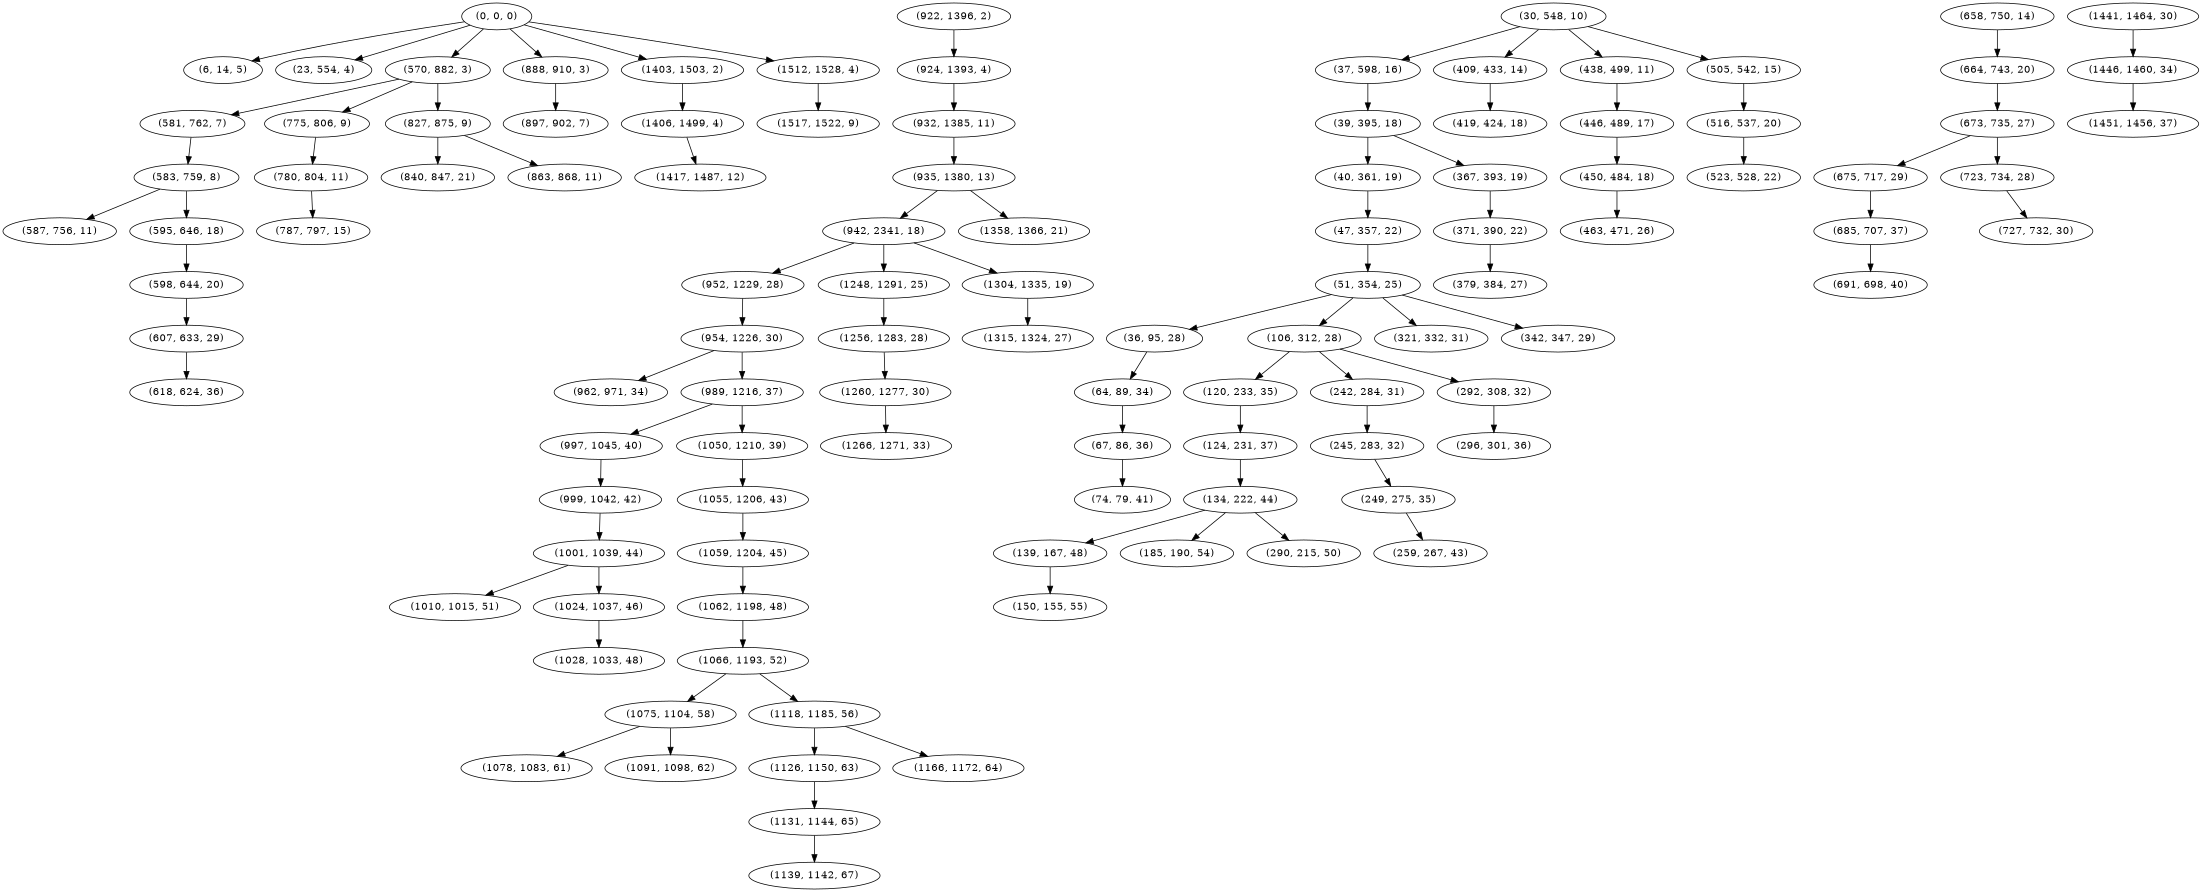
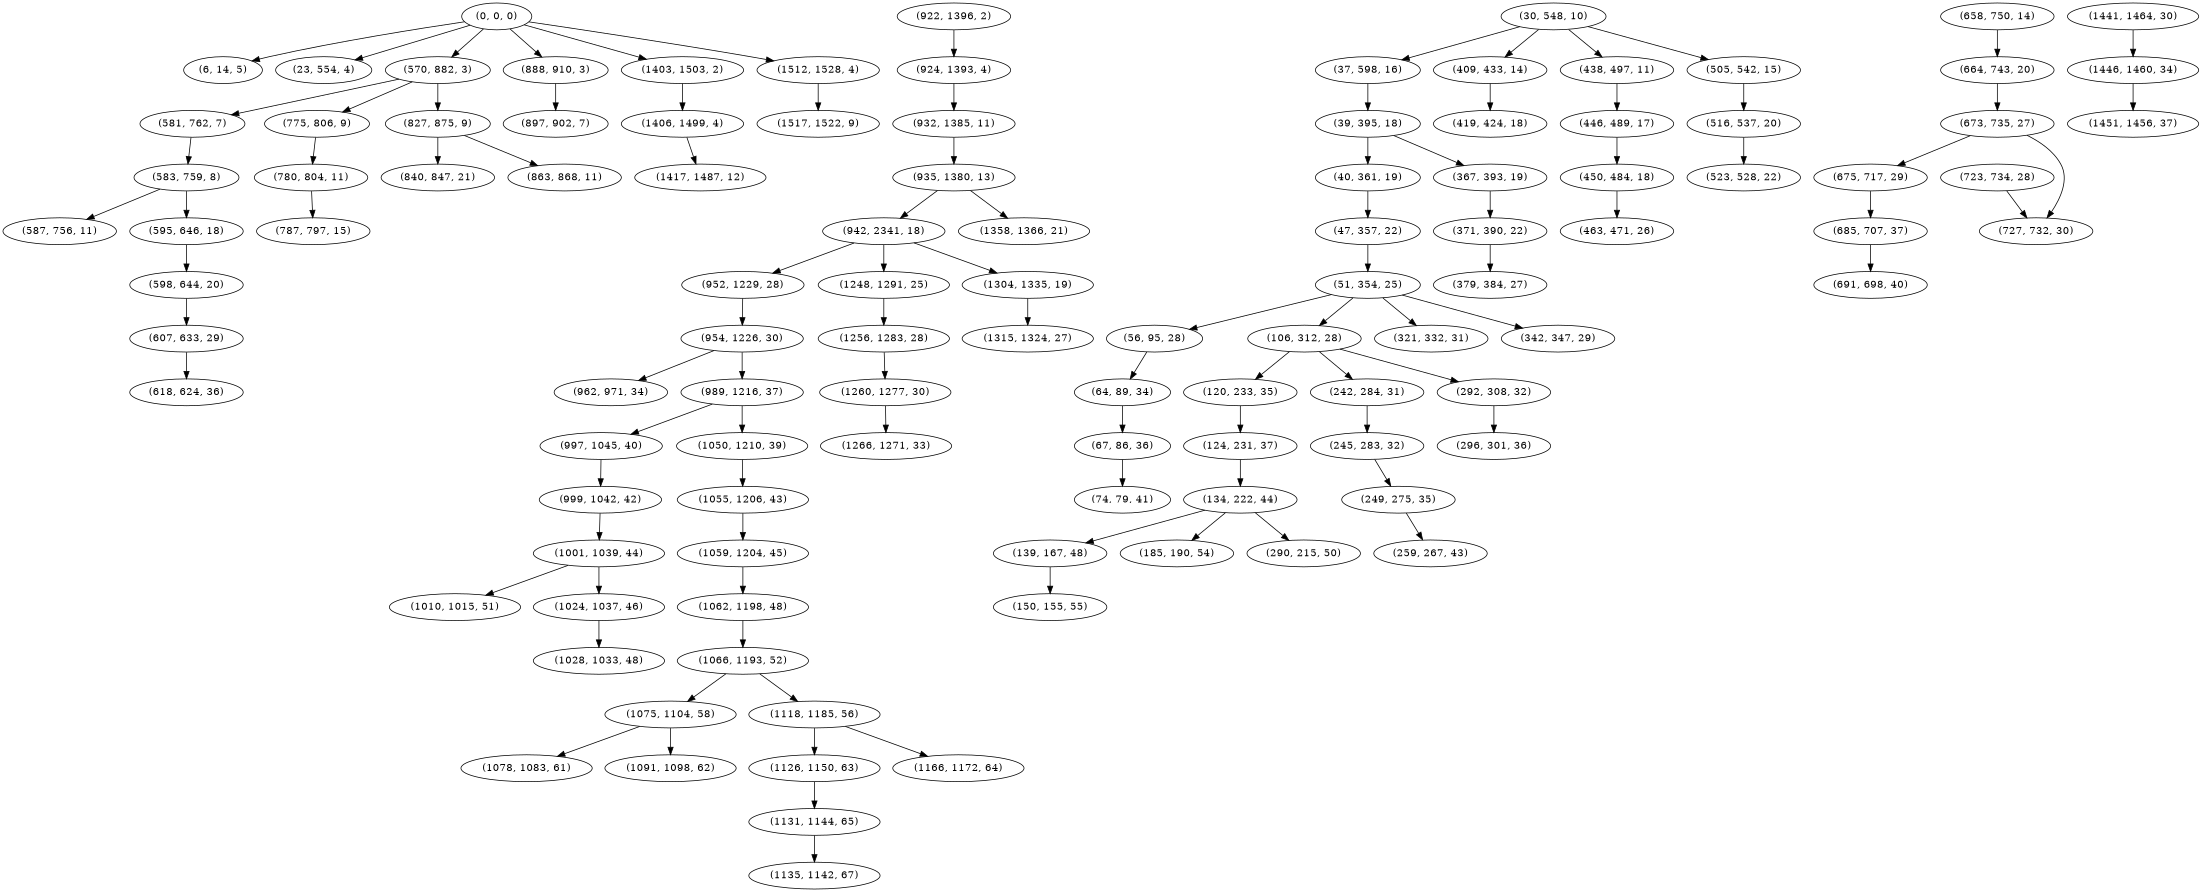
(1617, 70) -> (1617, 70)
(1997, 147) -> (2062, 167)
(1155, 339) -> (1155, 339)
(814, 876) -> (814, 876)
